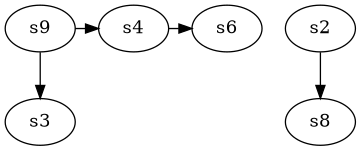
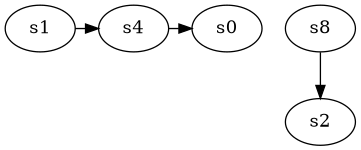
(40, 29) -> (40, 29)
(227, 29) -> (227, 29)
(320, 69) -> (320, 69)
(40, 122) -> none
